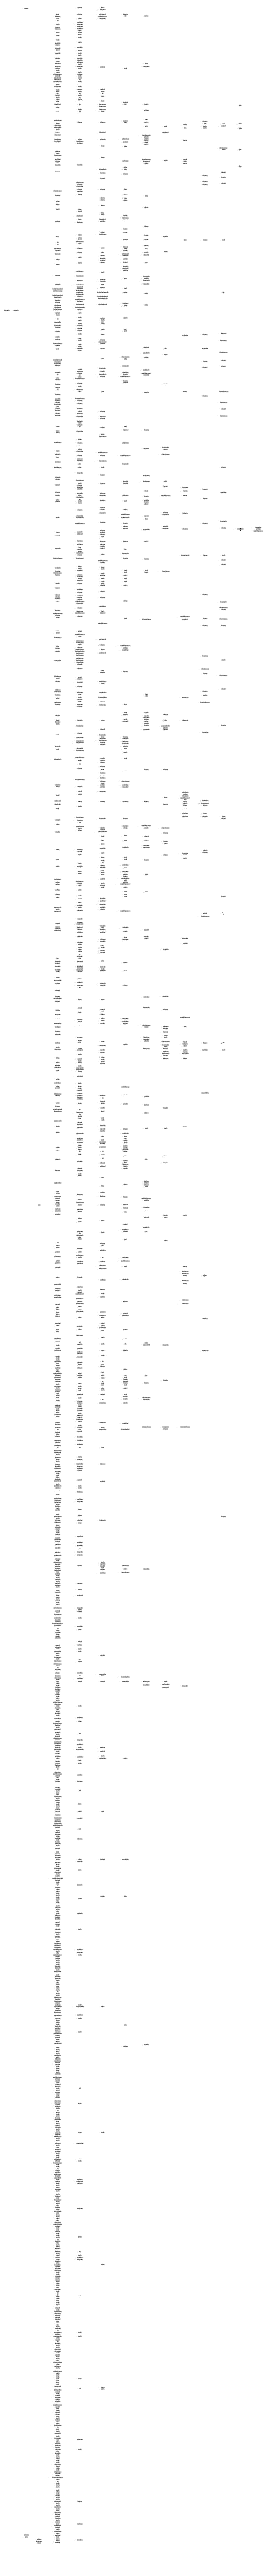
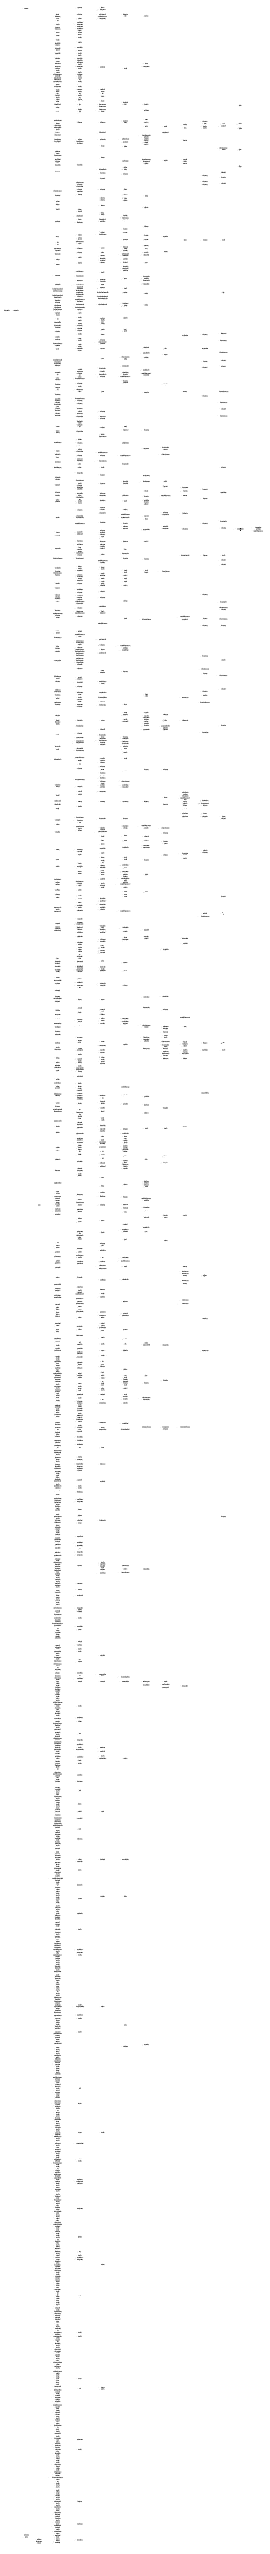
(58, 2030) -> none
